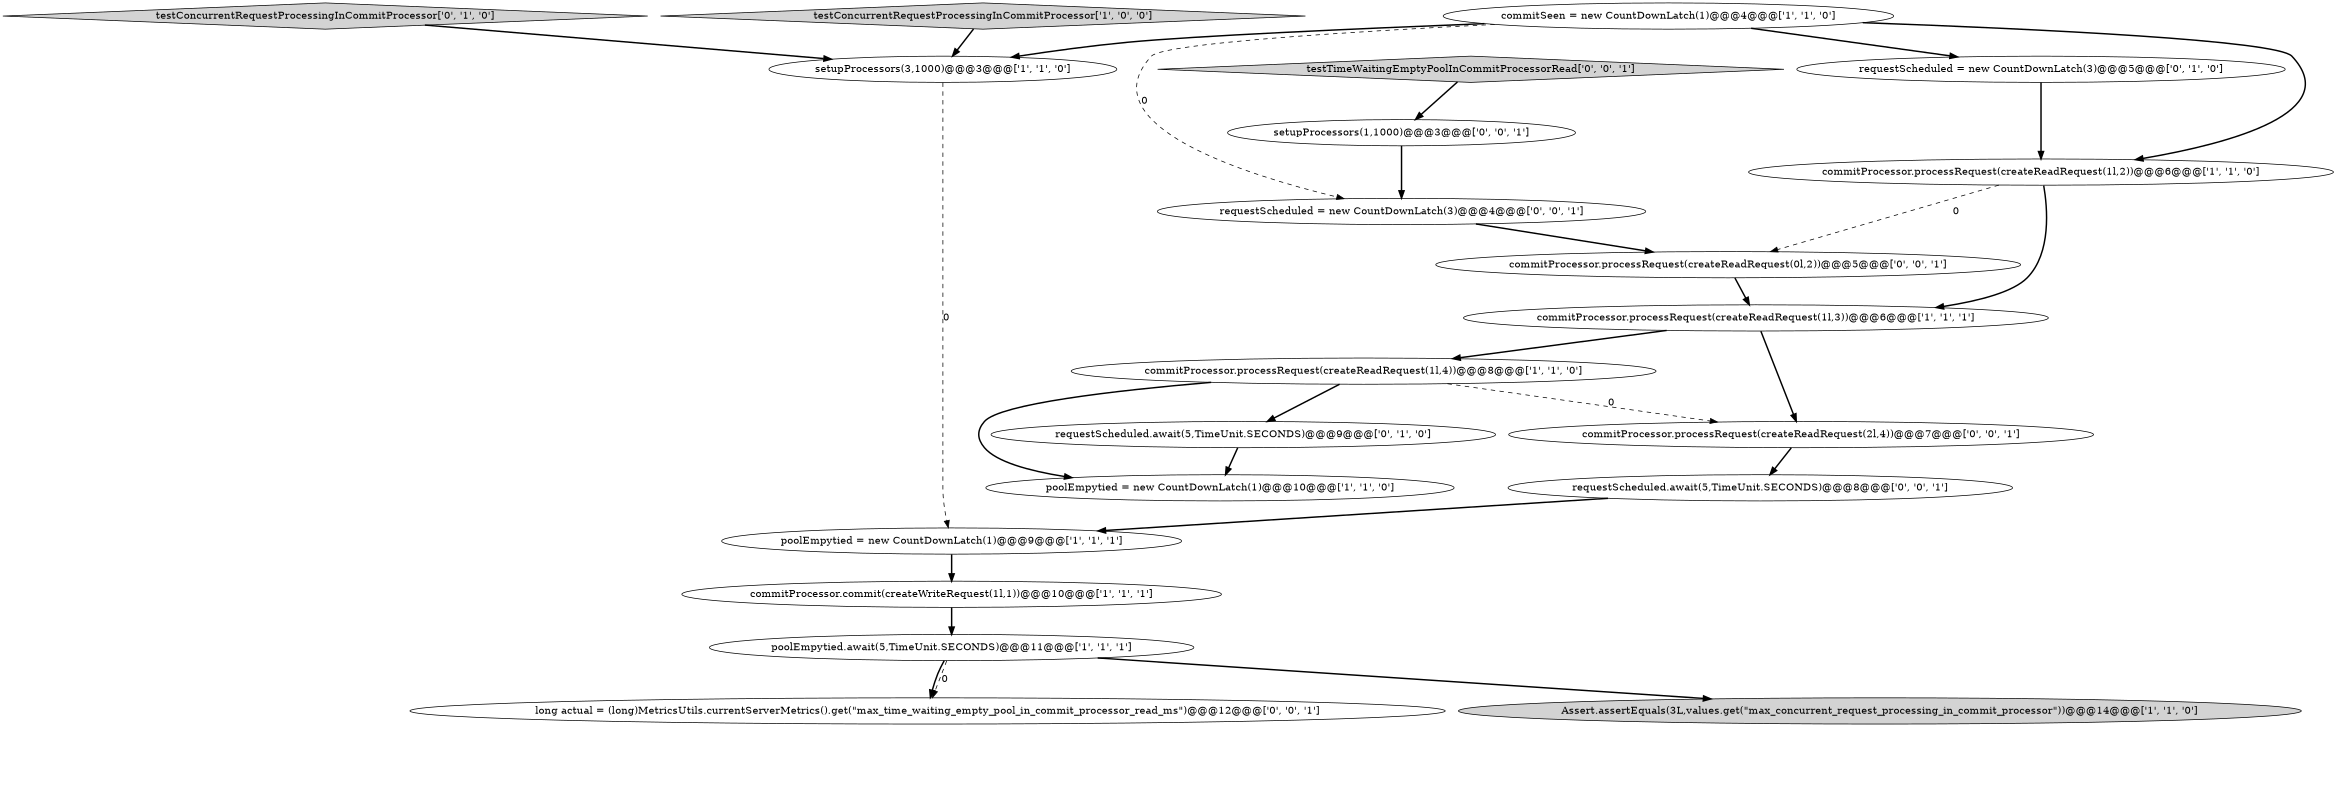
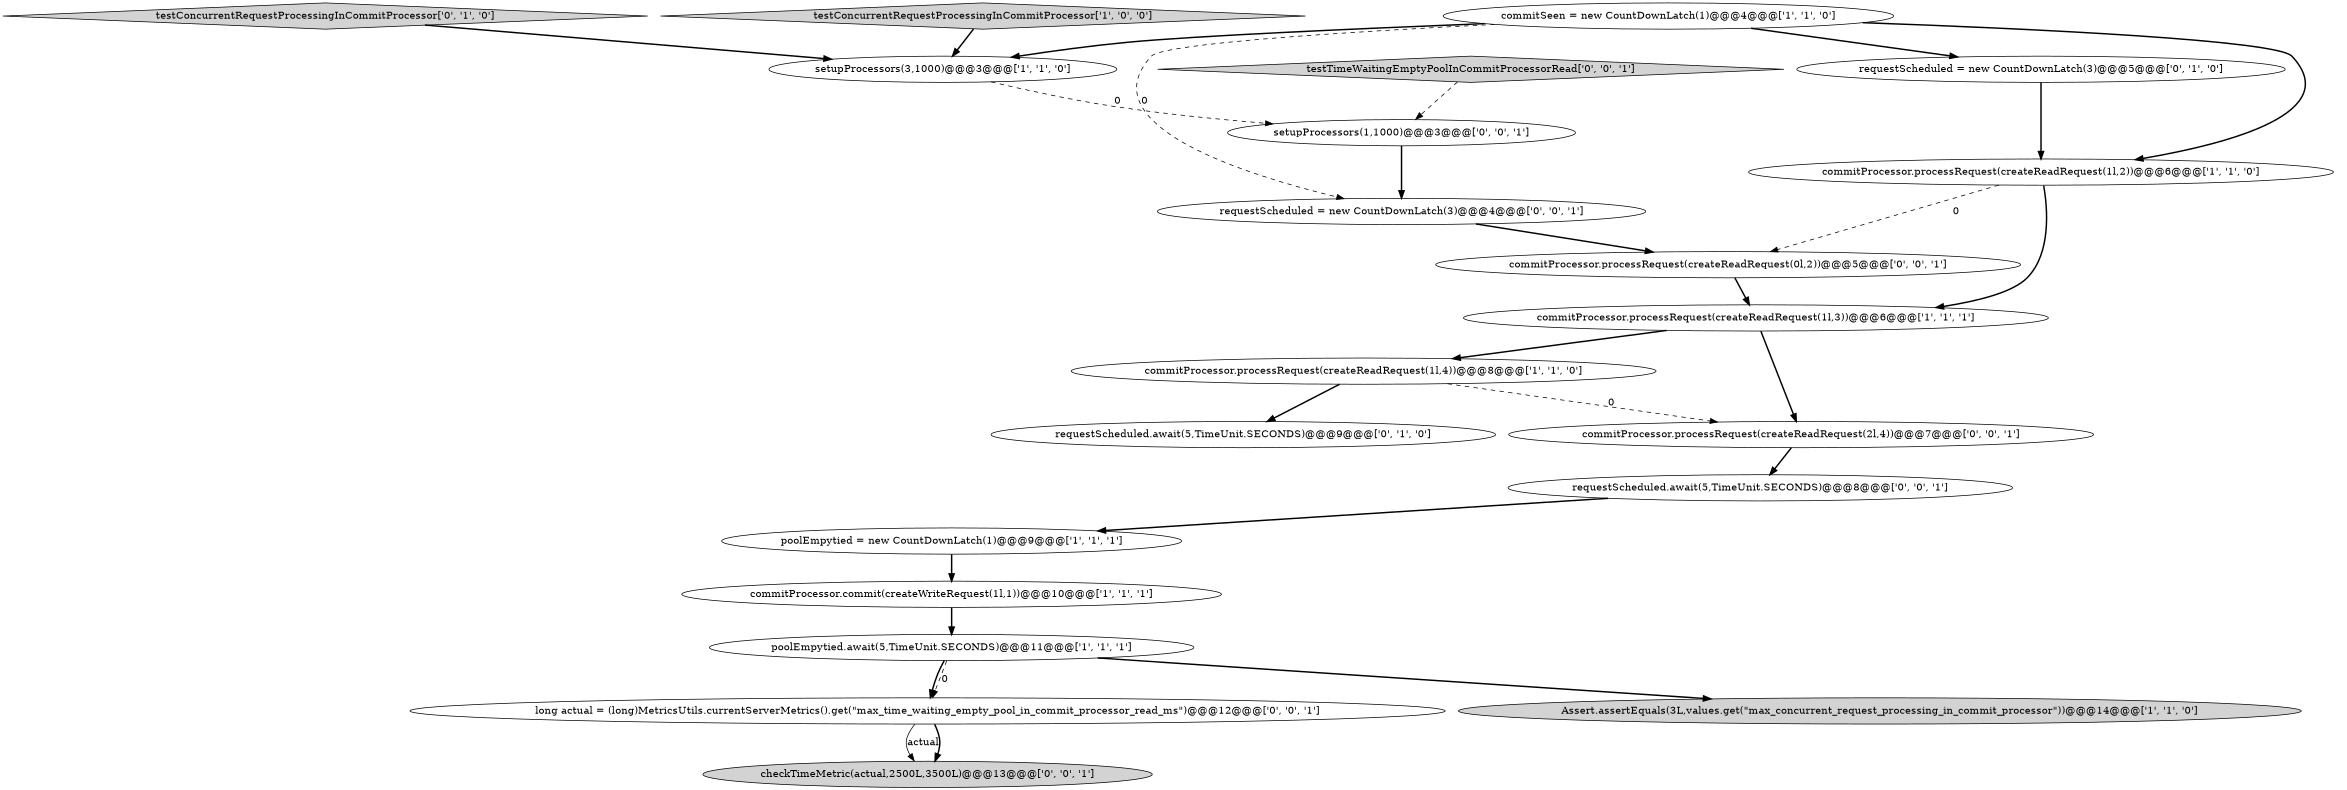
(1439, 98) -> (1439, 98)
(943, 302) -> (1127, 108)
(1220, 488) -> none
none -> (928, 774)
